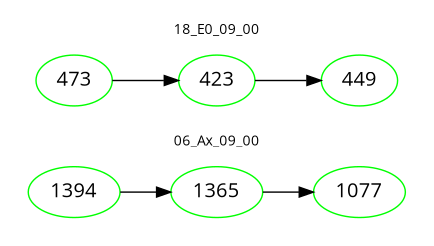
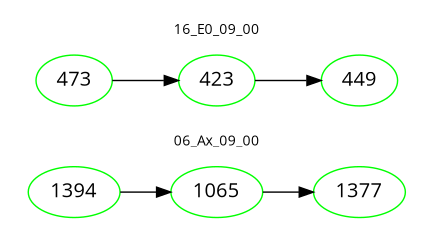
(217, 30) -> (217, 30)
(217, 192) -> (217, 192)
(359, 192) -> (359, 192)
